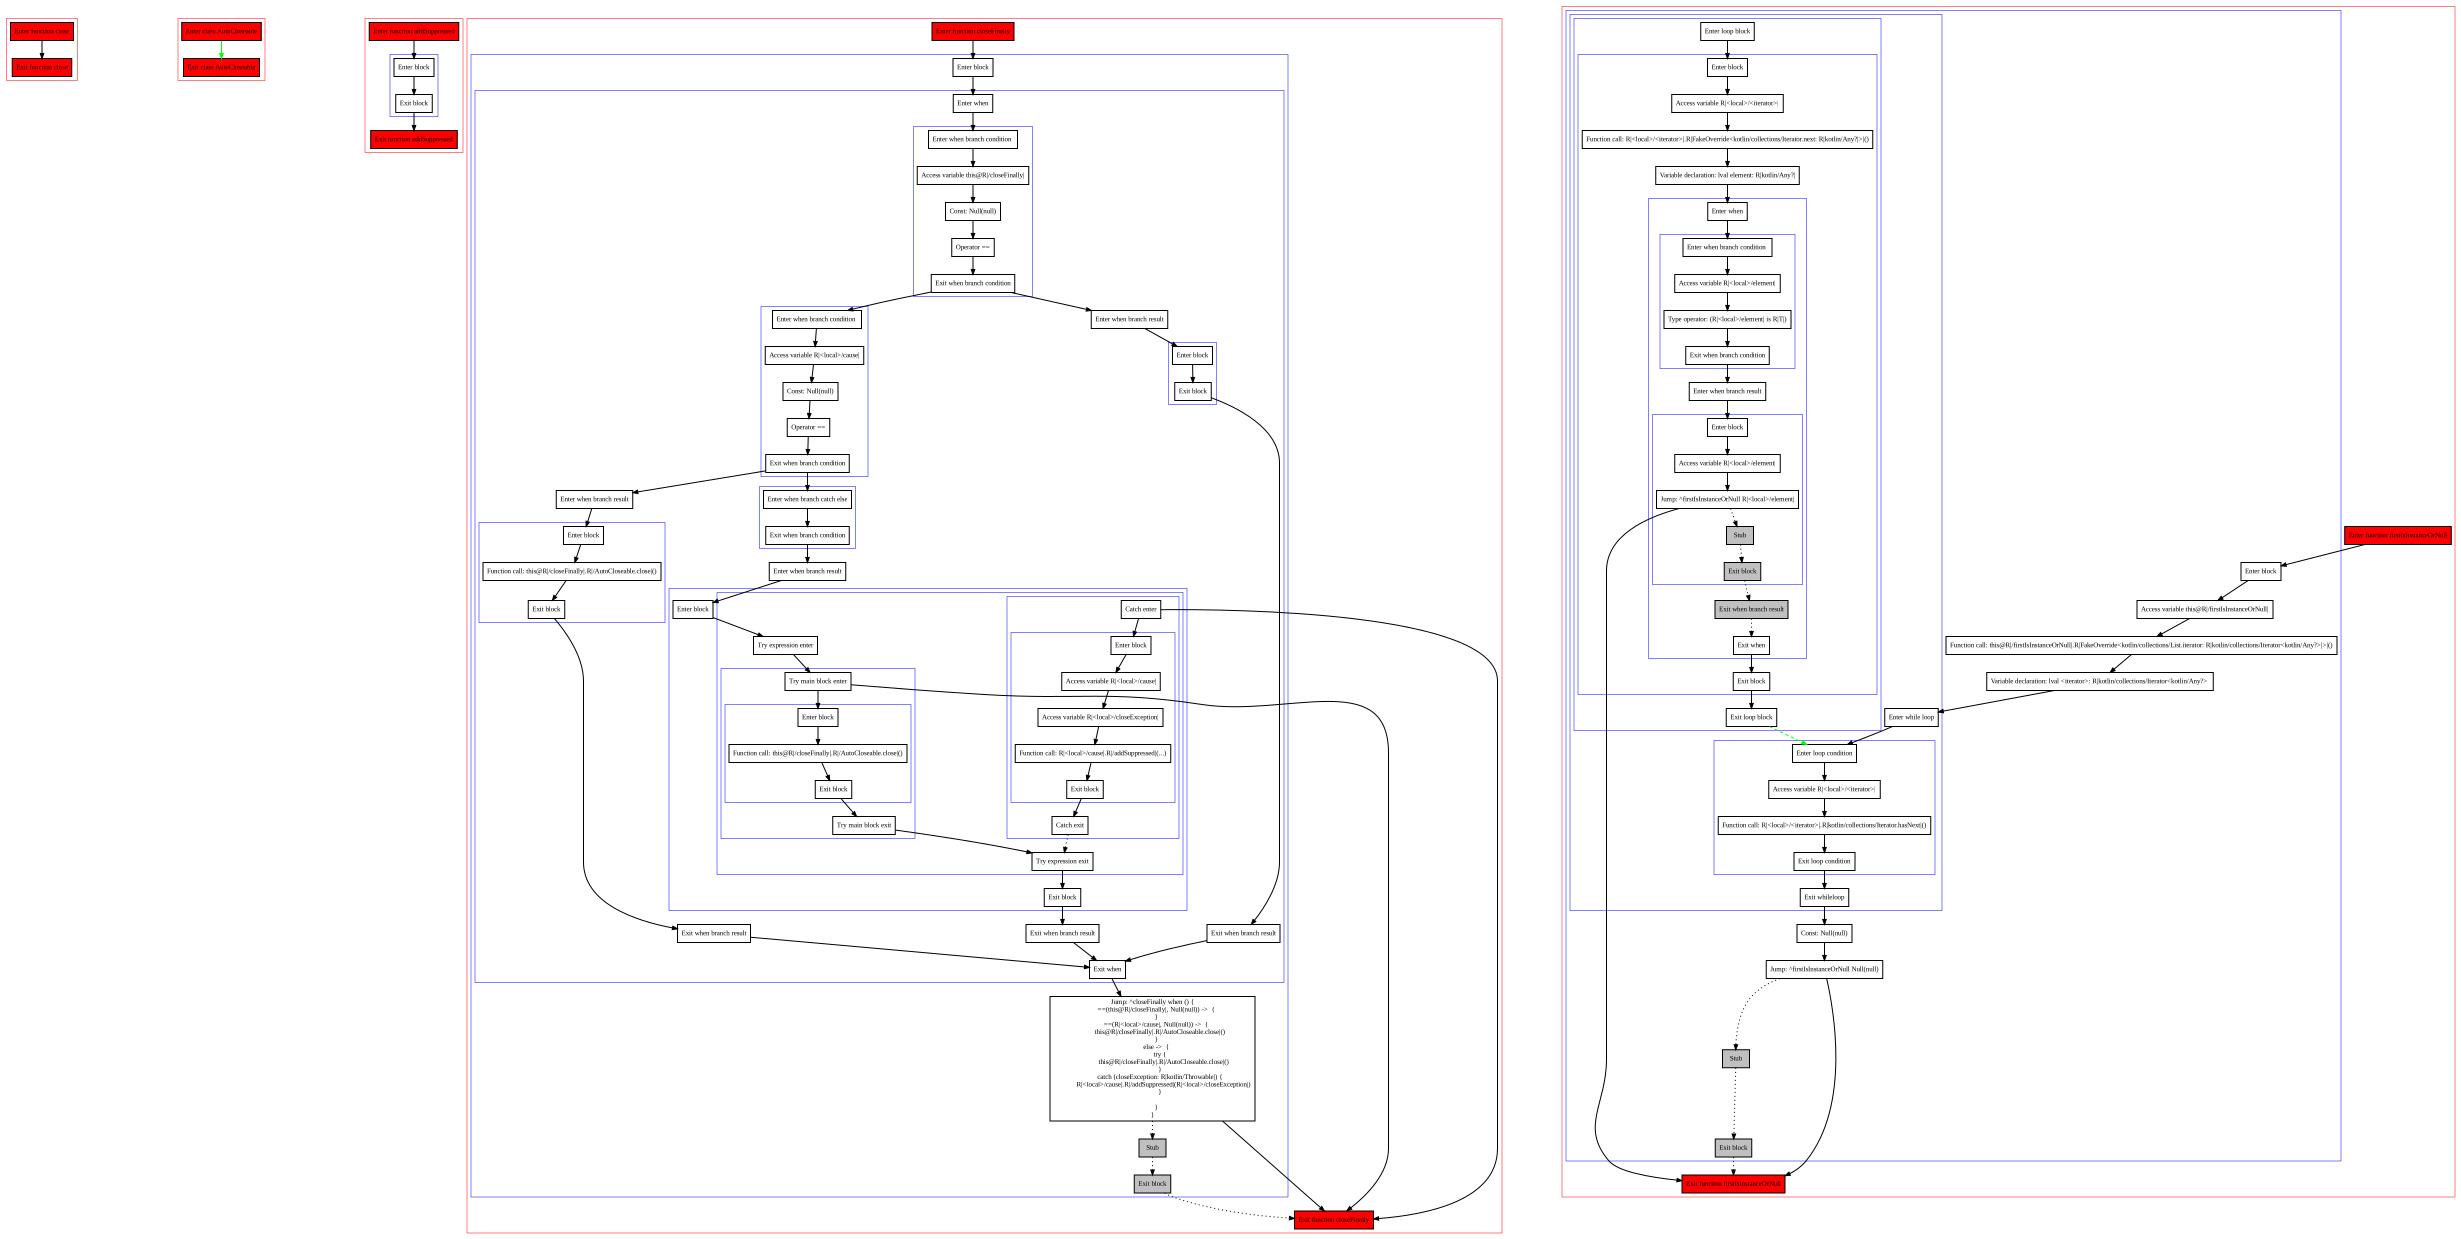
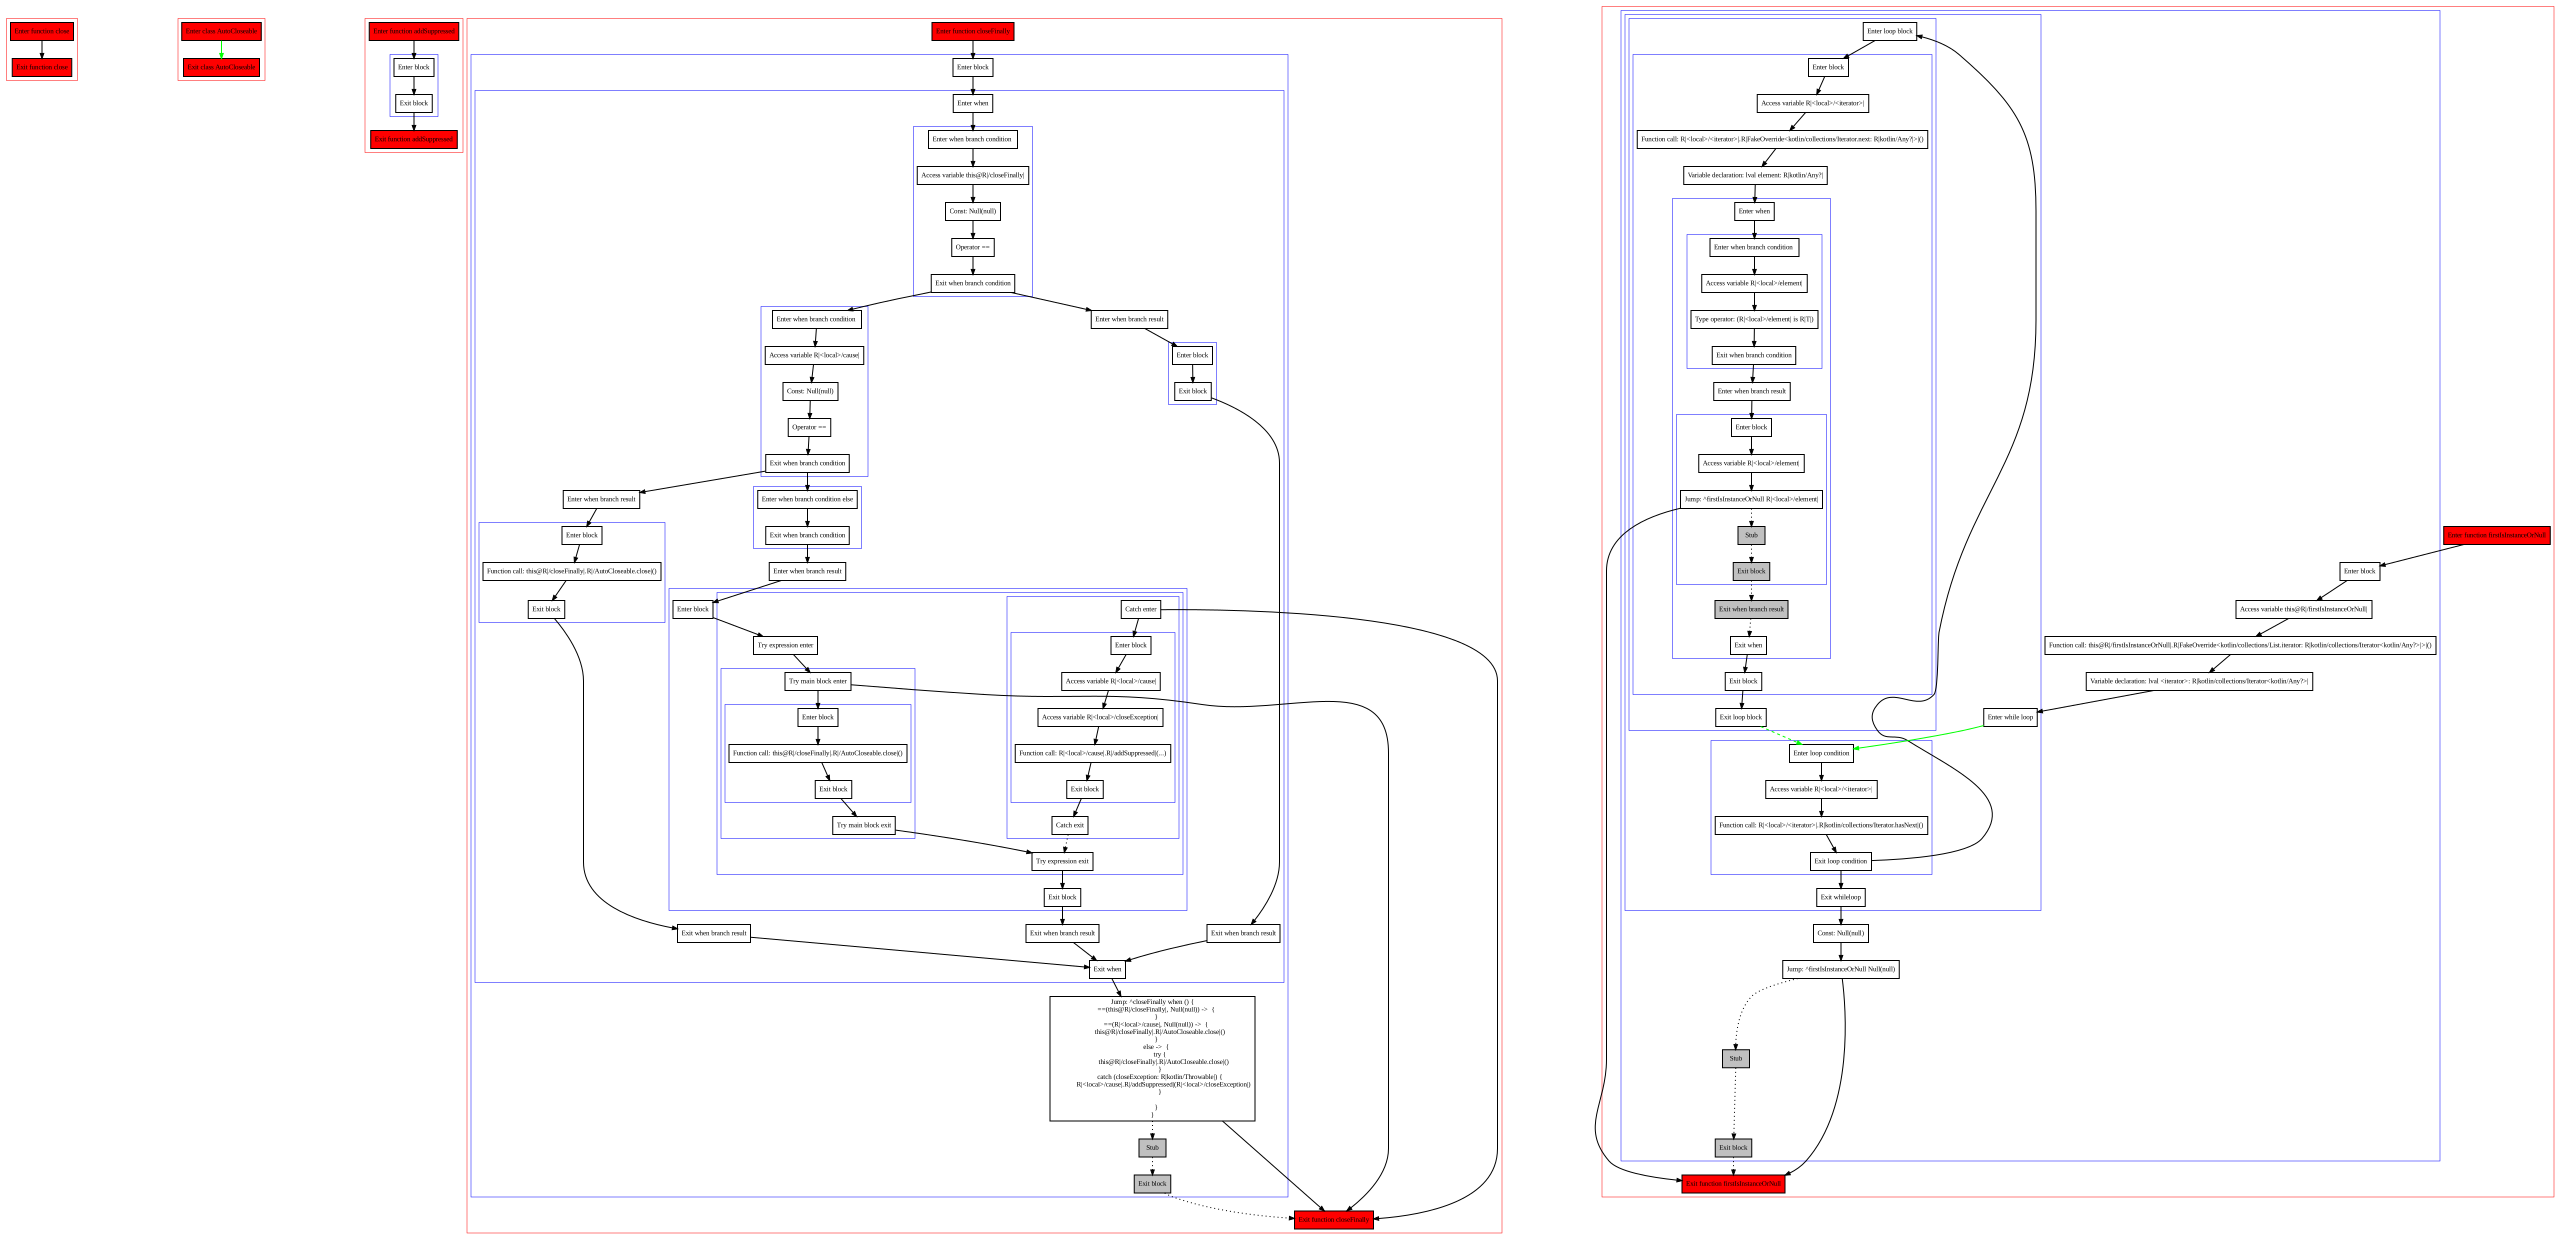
(808, 500) -> (808, 500)
none -> (1973, 528)
(1872, 735) -> (1928, 737)
